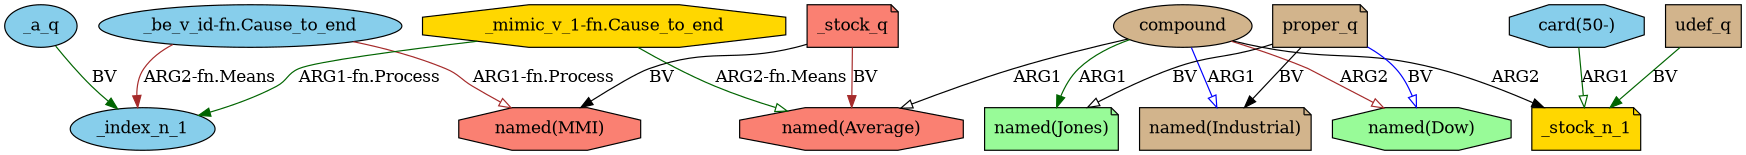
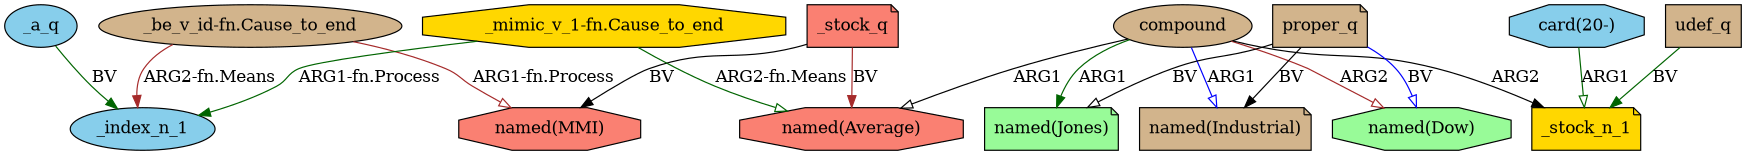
(250, 26) -> (250, 26)
(1577, 26) -> (1577, 26)
